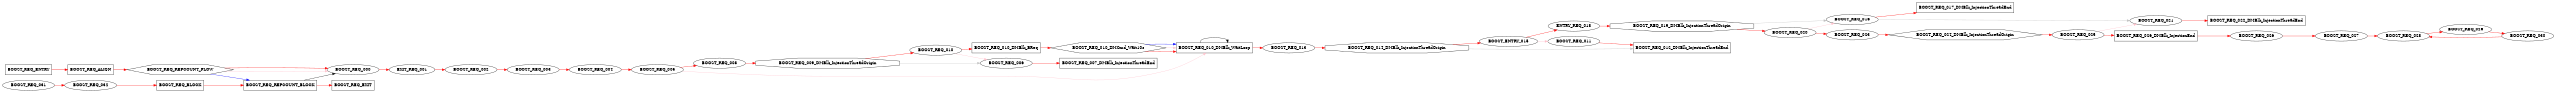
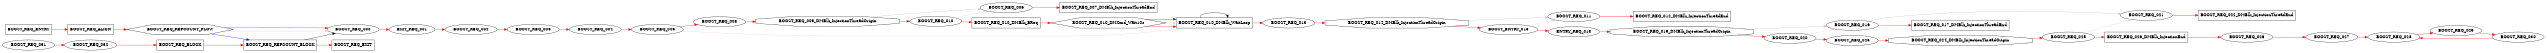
(1965, 35) -> (1960, 41)
(1550, 49) -> (1505, 19)
